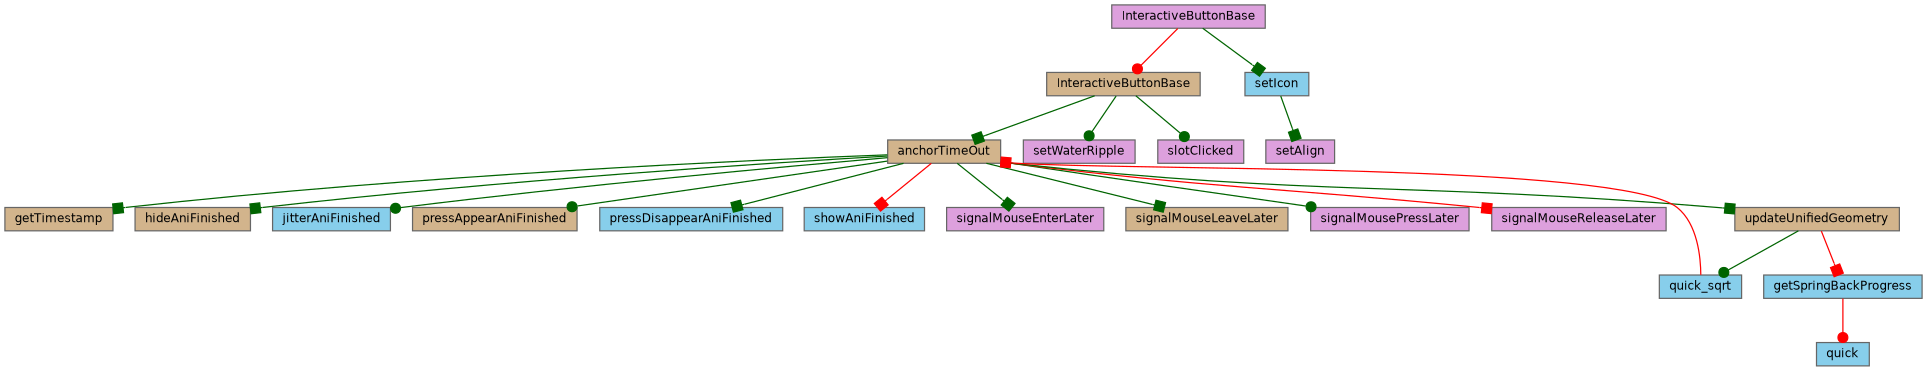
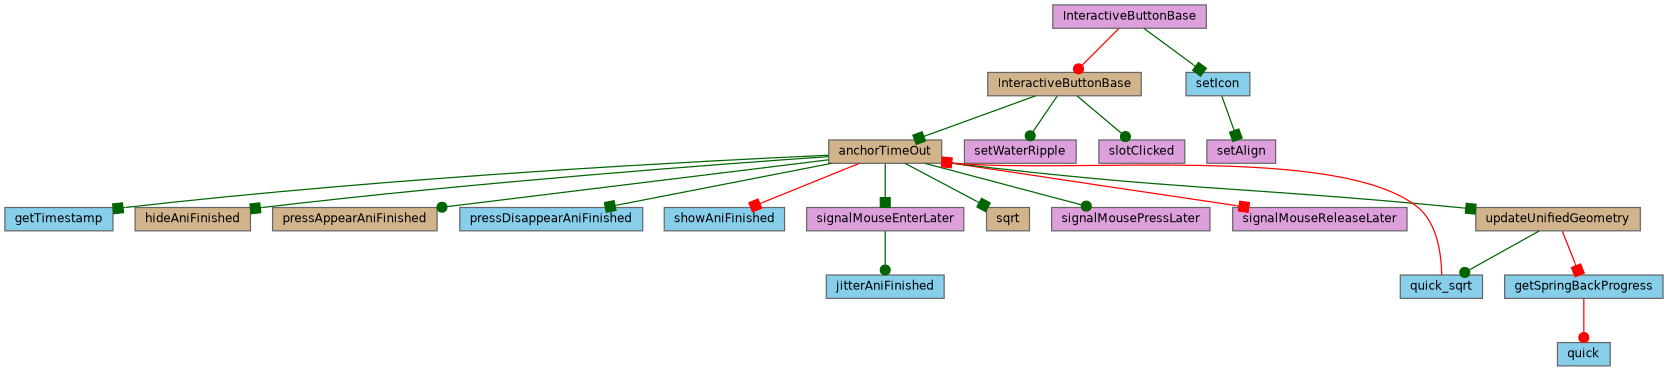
(644, 181) -> (885, 248)
(59, 219) -> (59, 219)
(1207, 219) -> (1008, 219)
